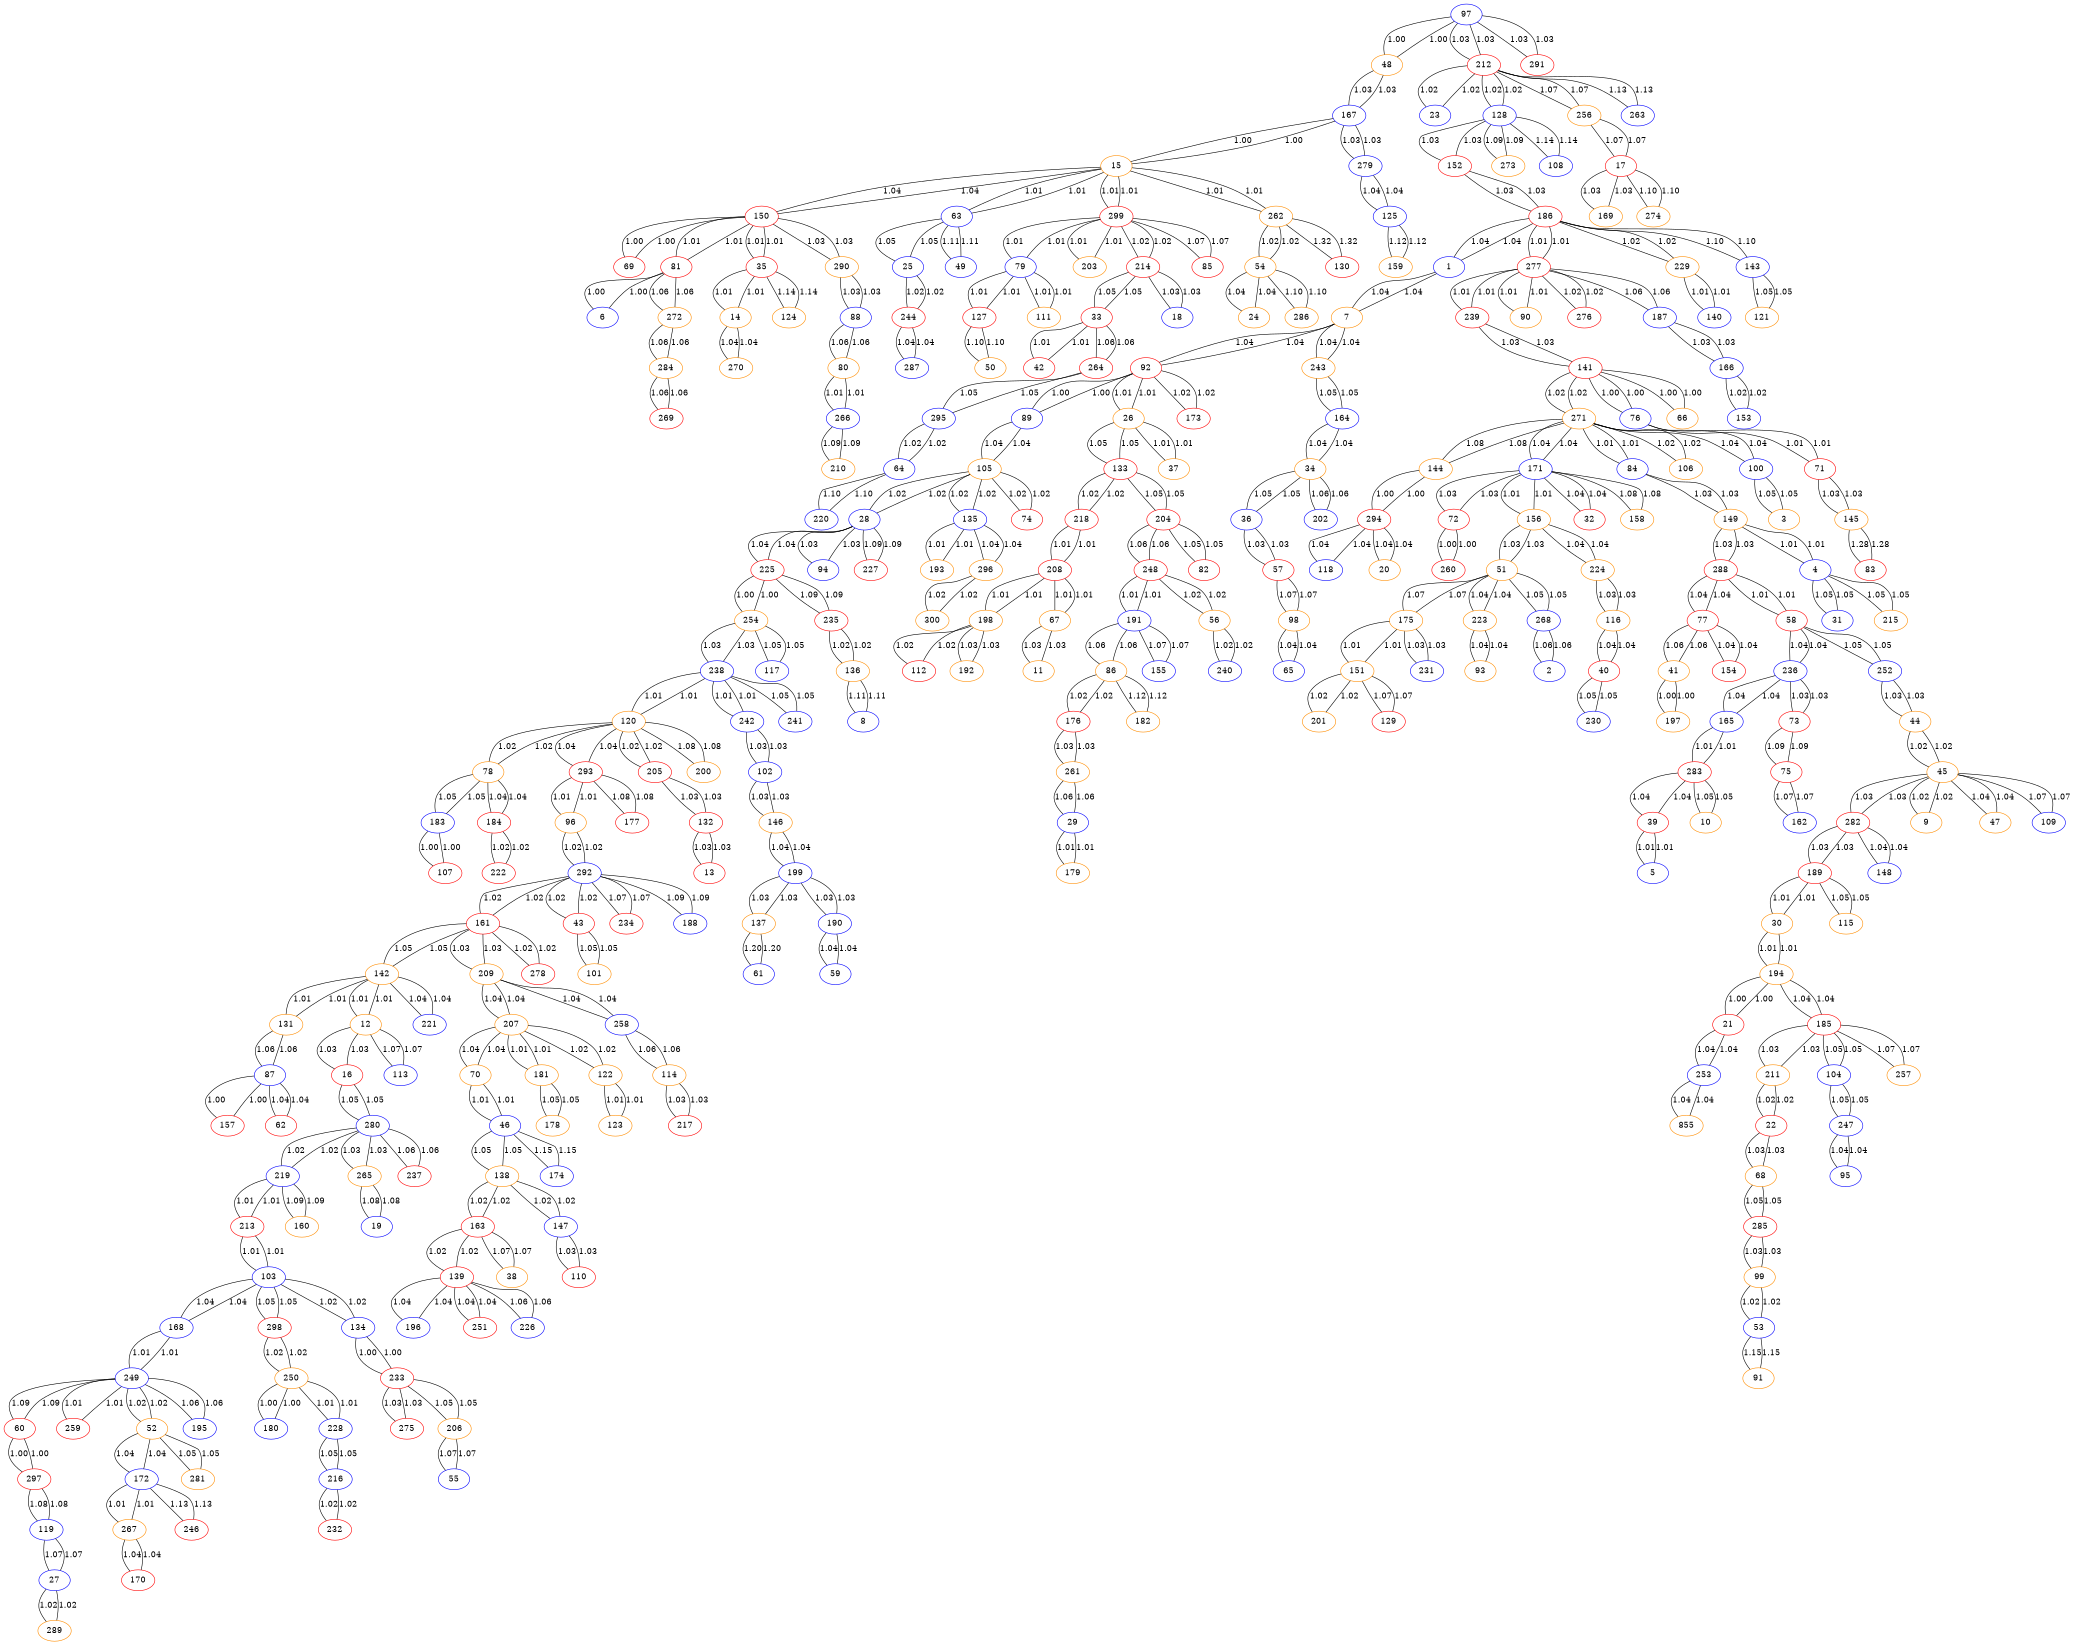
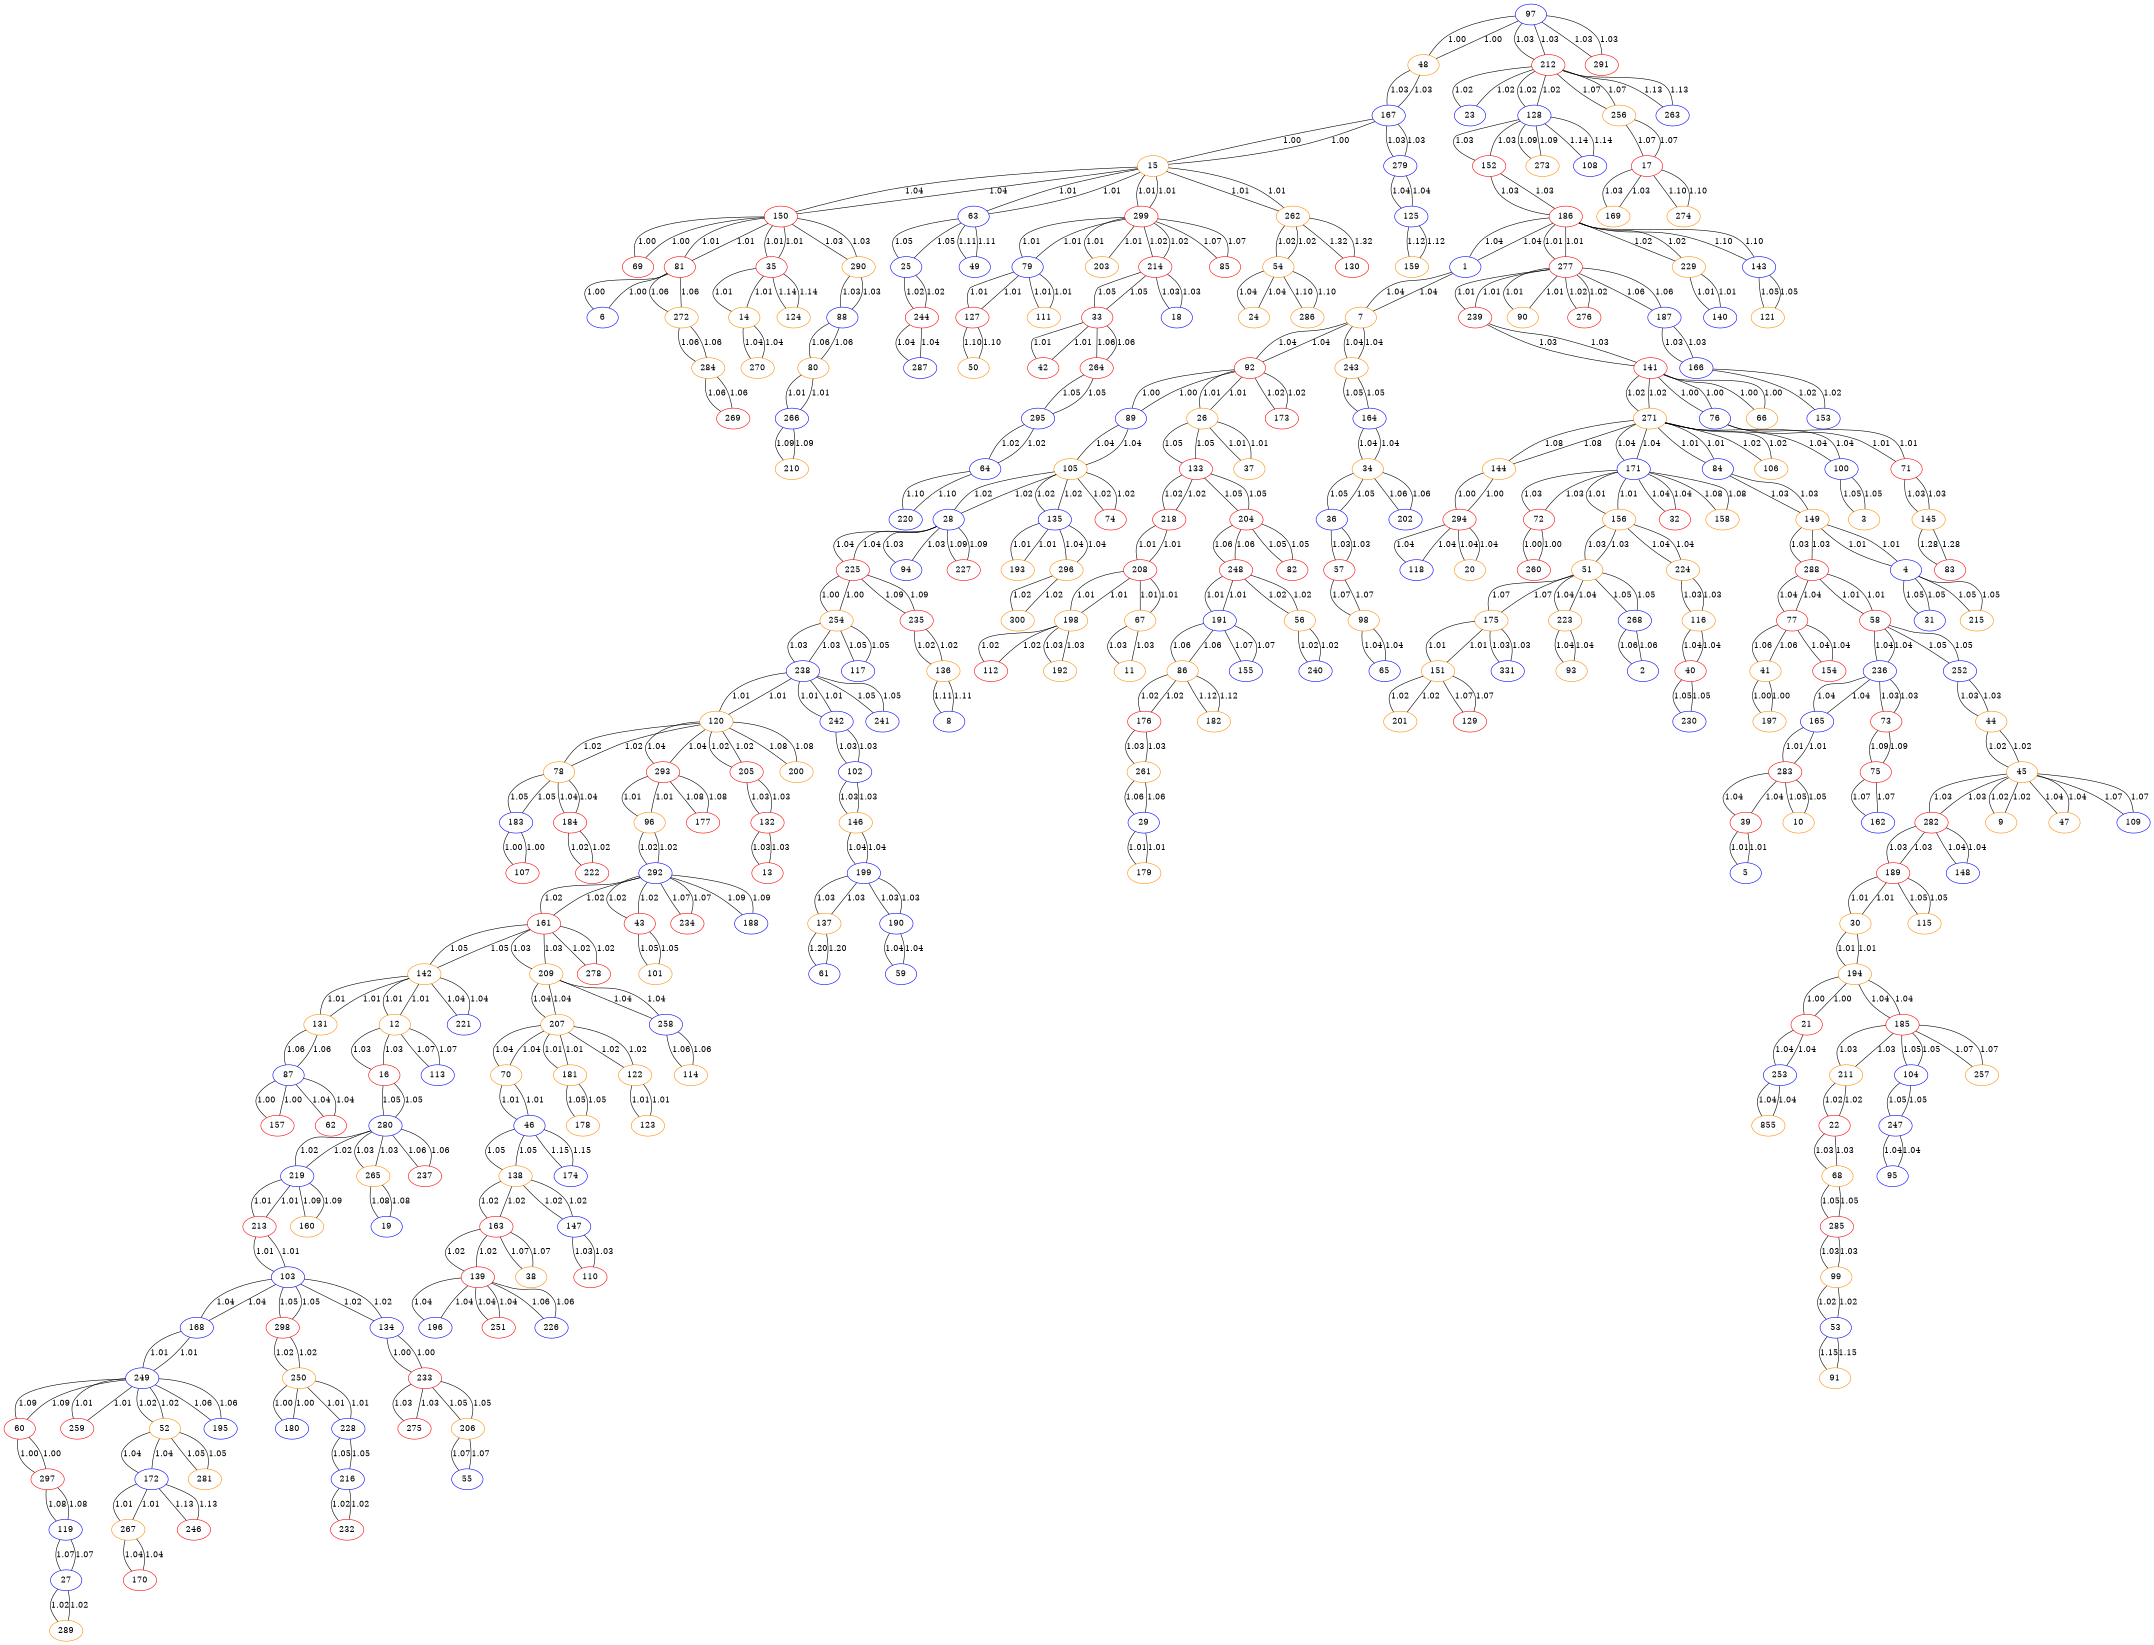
(1427, 671) -> (1508, 671)
(685, 1126) -> none
